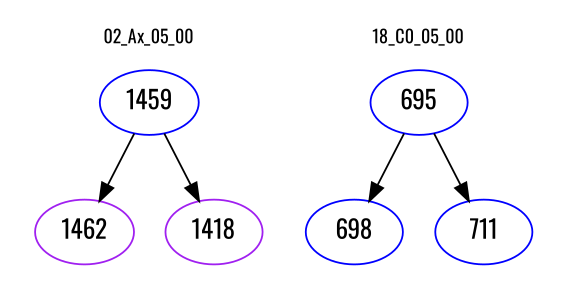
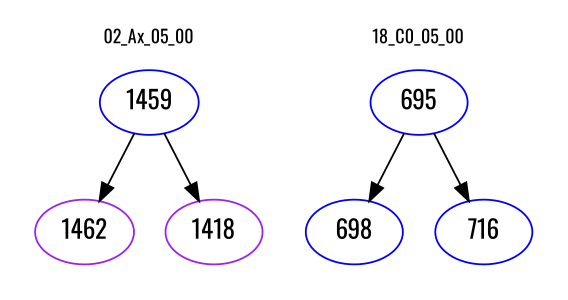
(484, 232) -> (484, 232)
